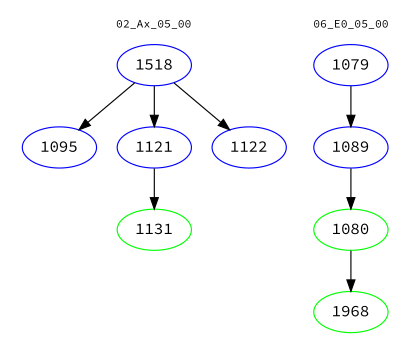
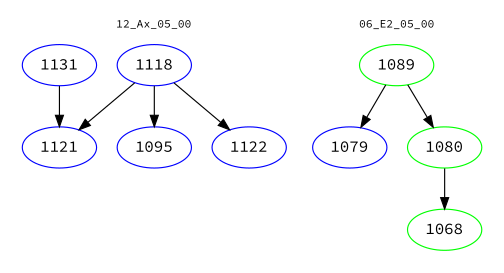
(154, 25) -> (154, 25)
(351, 25) -> (397, 25)
(154, 65) -> (154, 65)
(351, 101) -> (376, 101)
(351, 147) -> (397, 65)
(154, 183) -> (59, 101)
(154, 230) -> (59, 65)
(351, 312) -> (445, 230)
